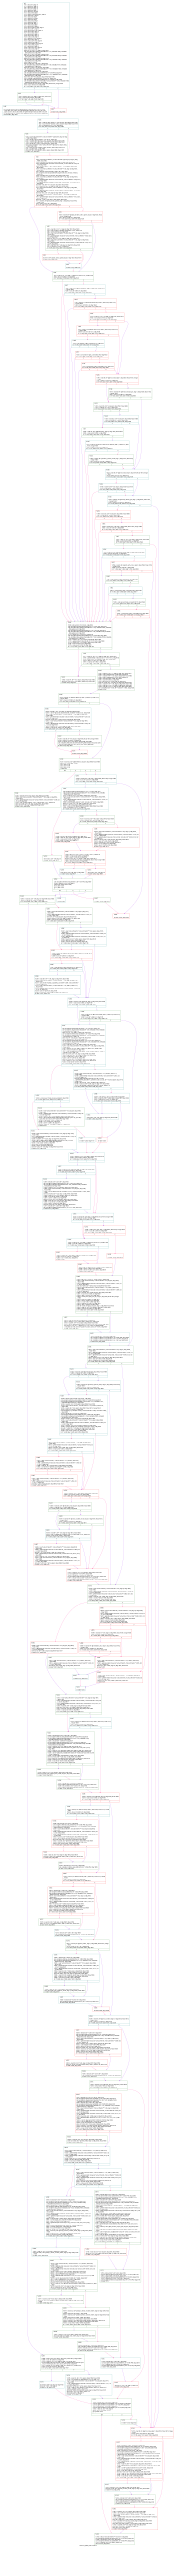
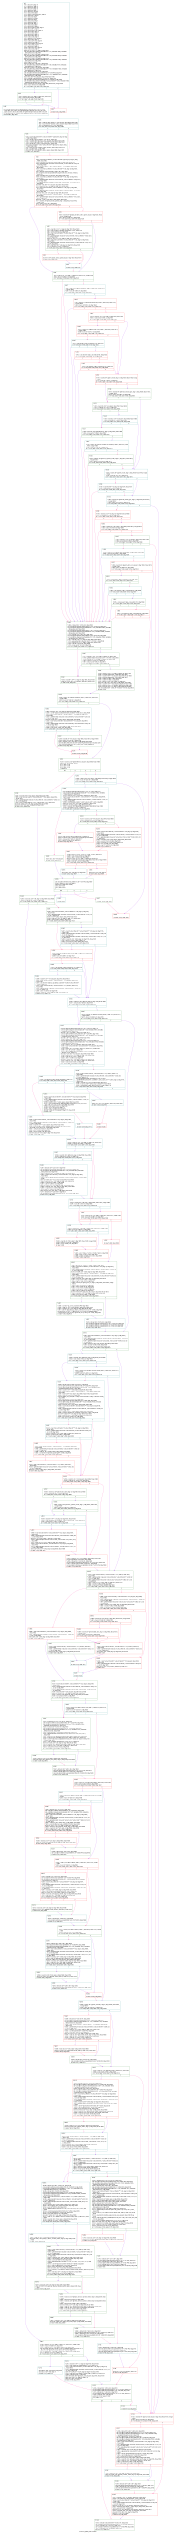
(111, 1098) -> none
